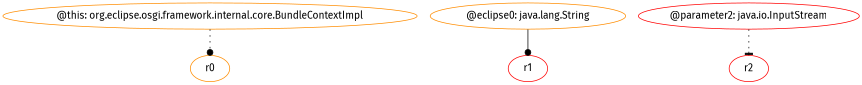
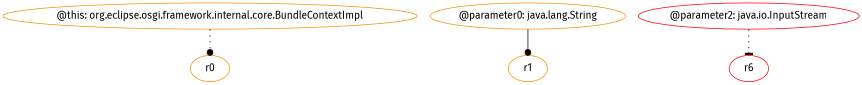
(528, 16) -> (528, 16)
(528, 69) -> (528, 69)
(749, 69) -> (749, 69)
